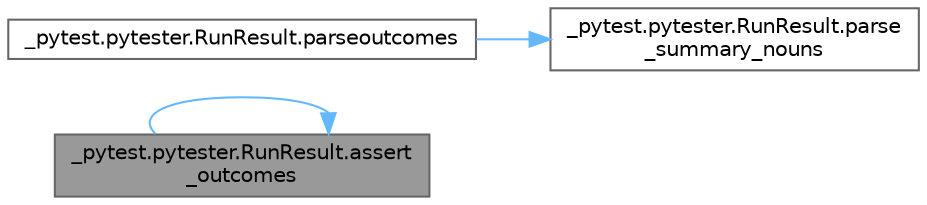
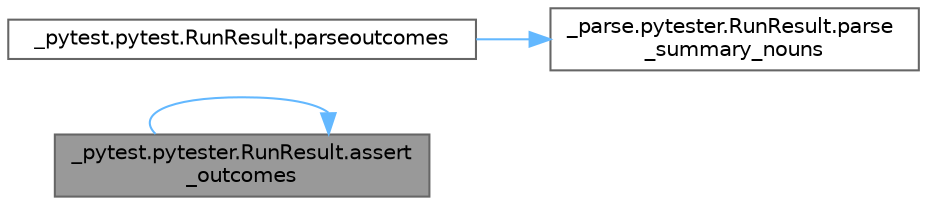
(242, 39) -> (242, 39)
(735, 39) -> (735, 39)
